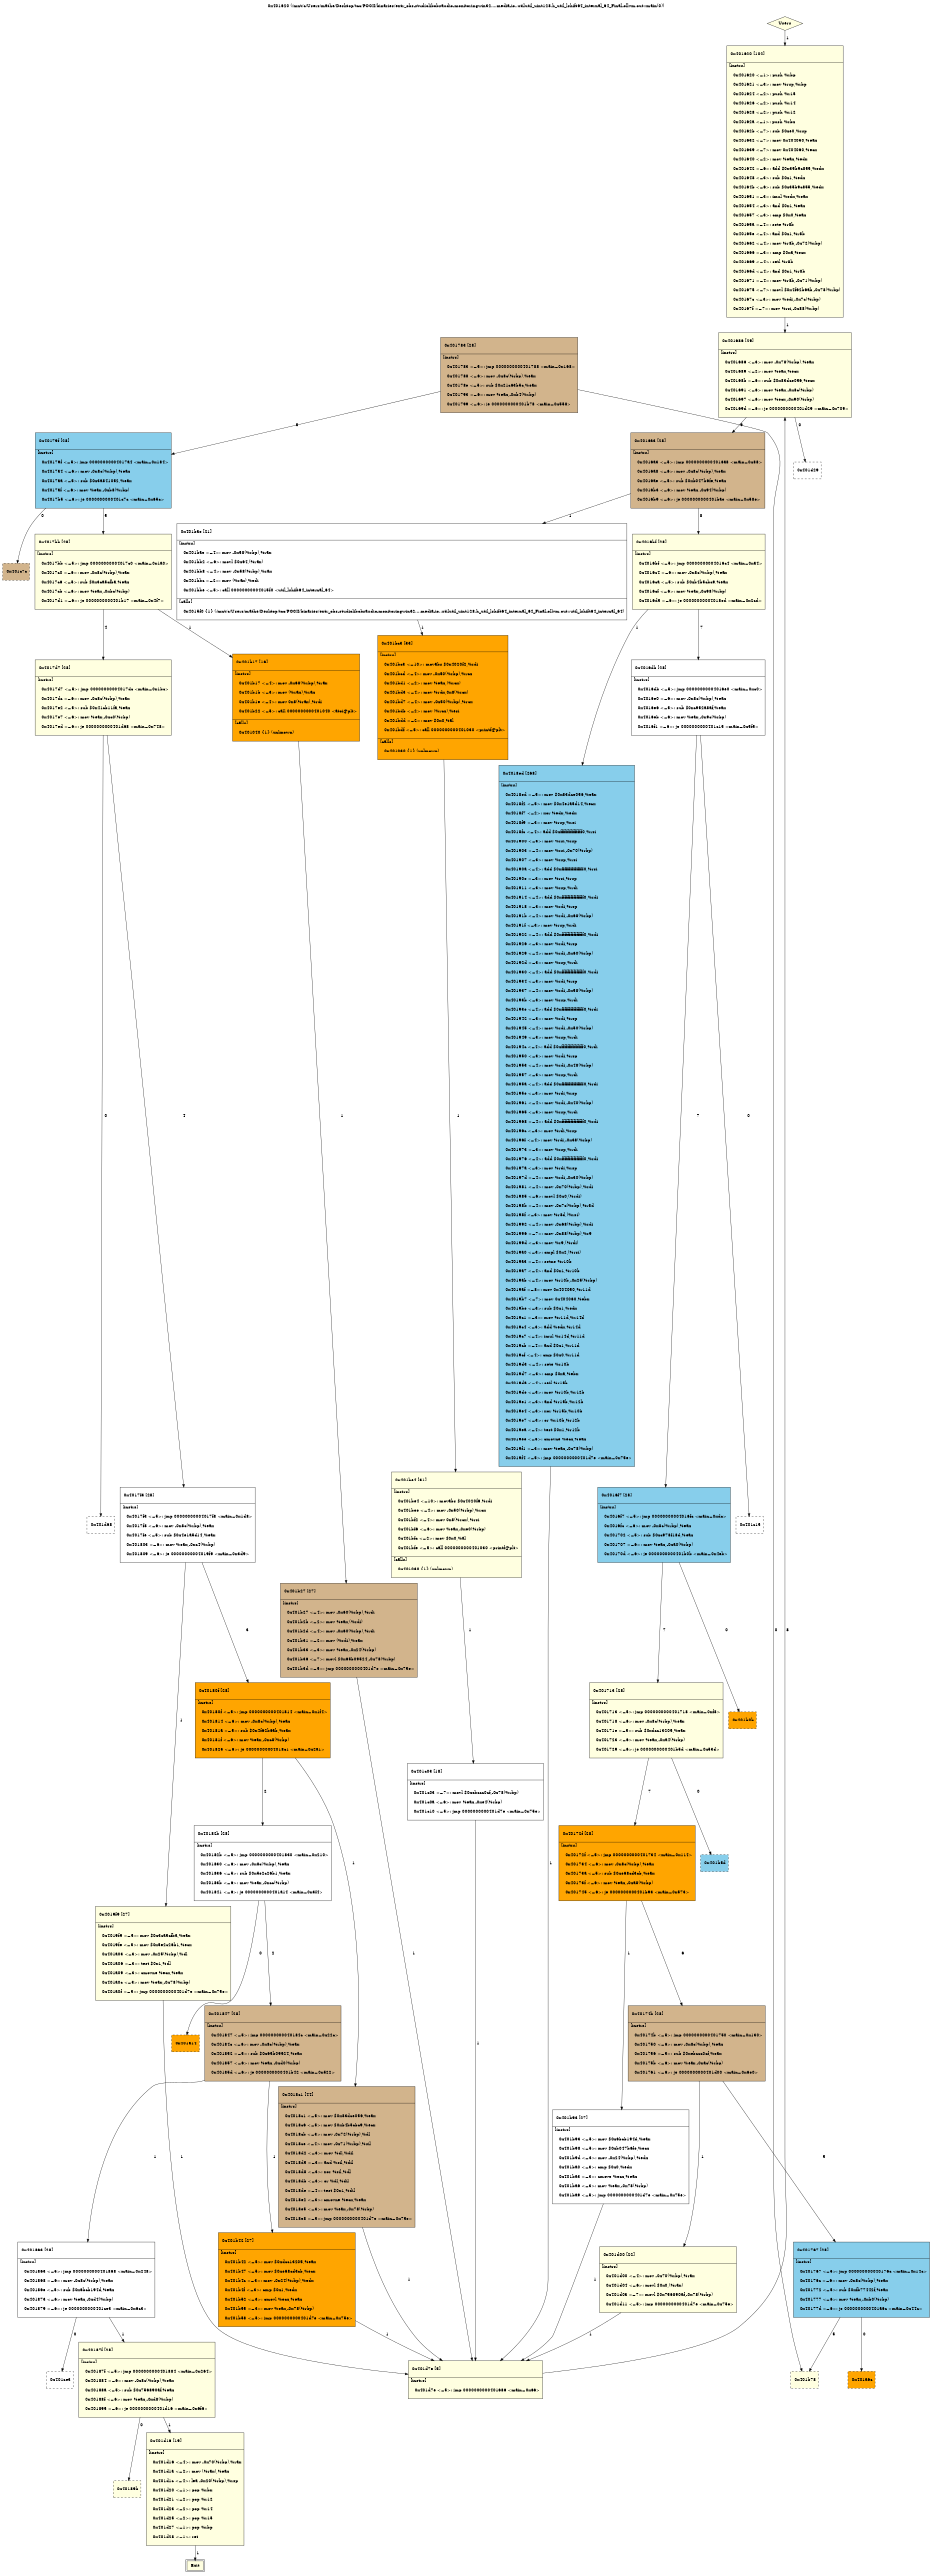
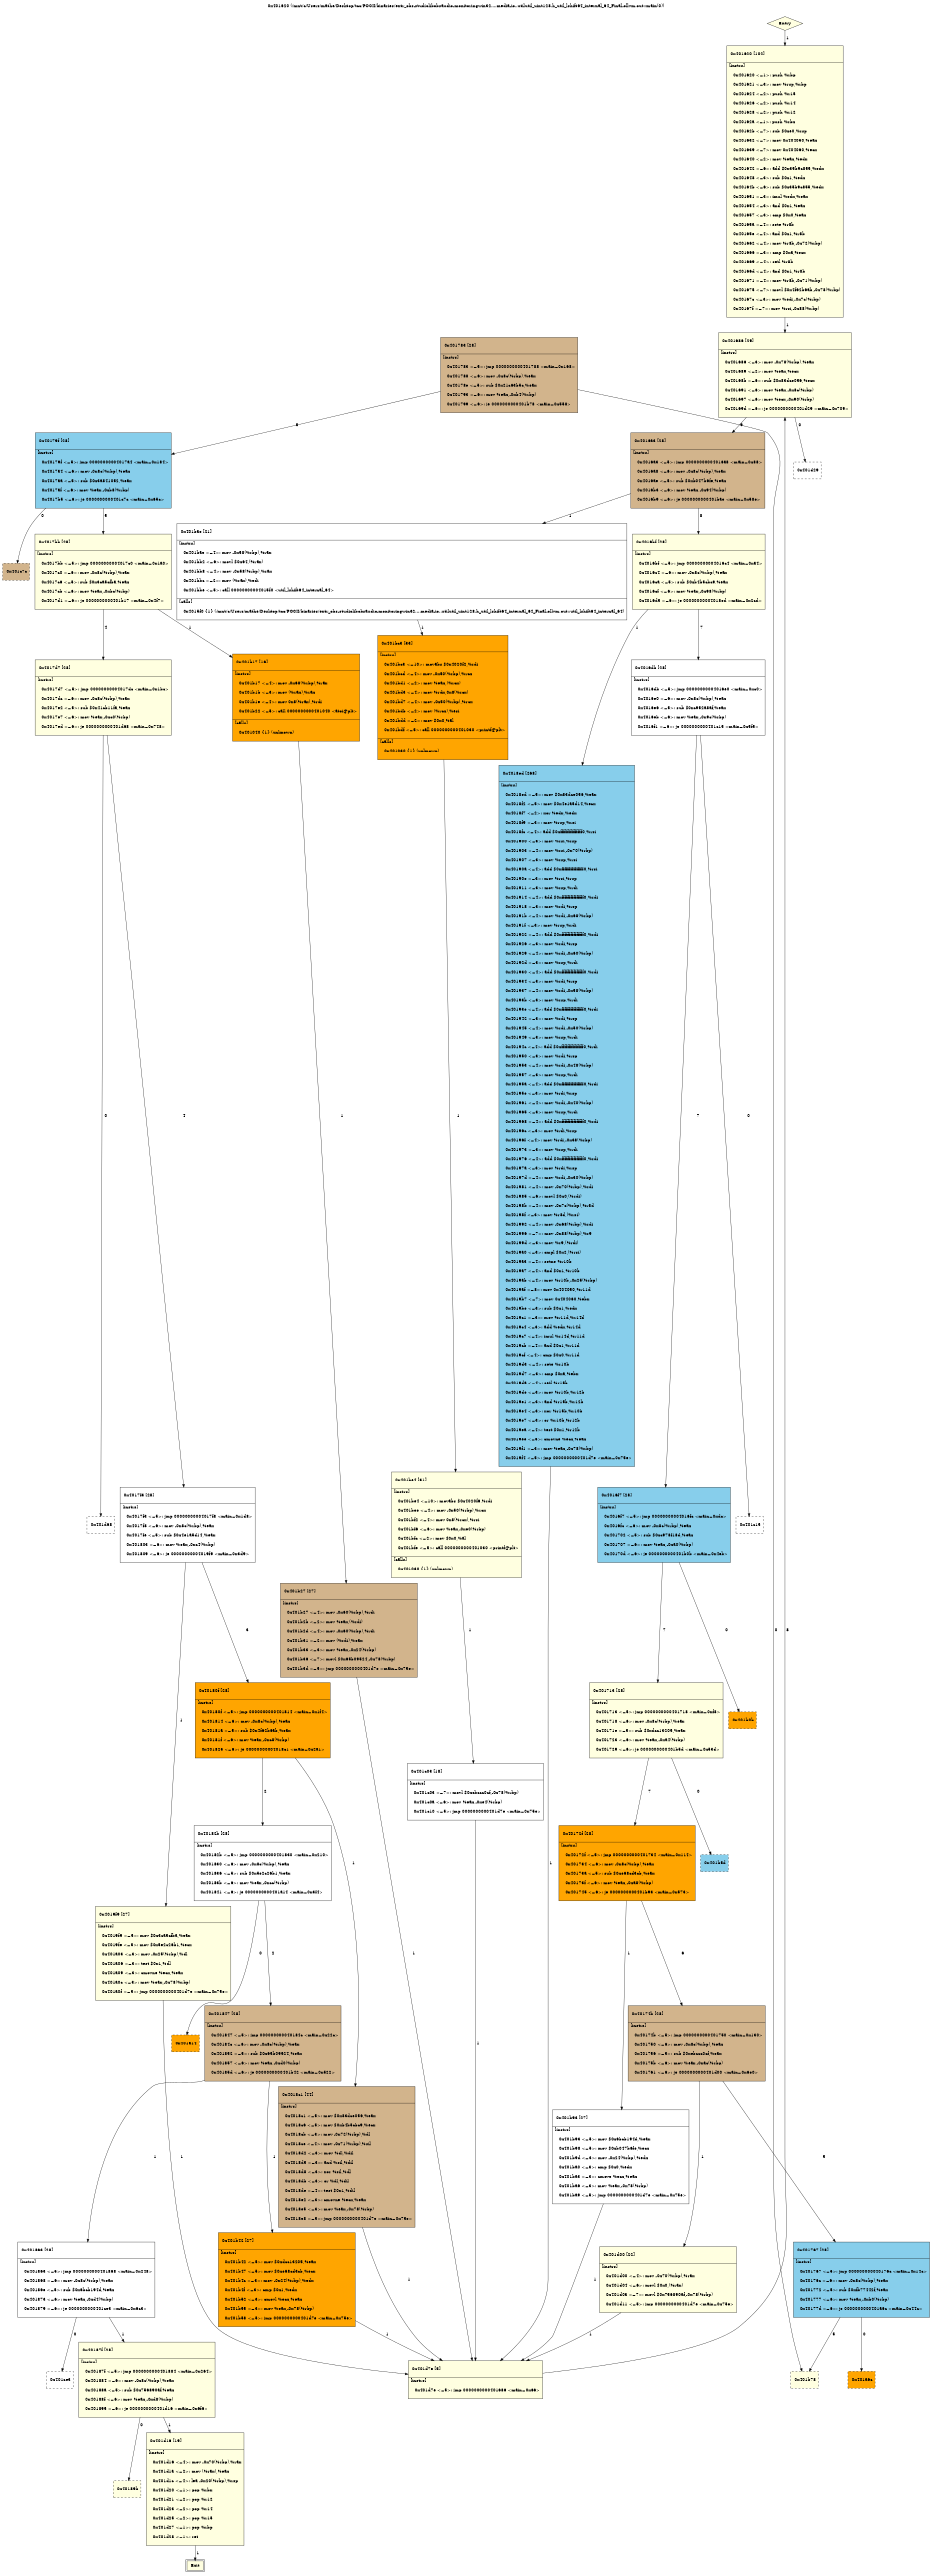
(785, 24) -> (785, 24)
